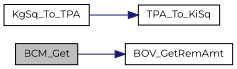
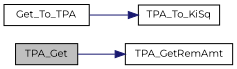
(47, 15) -> (47, 15)
(47, 54) -> (47, 54)
(179, 54) -> (179, 54)
